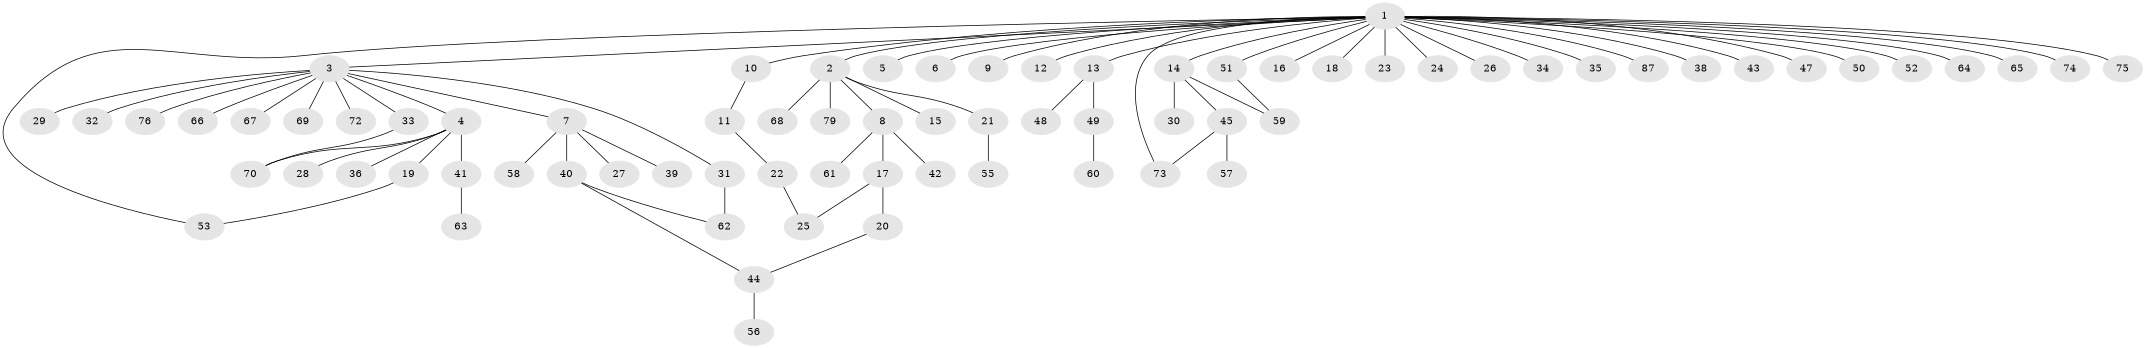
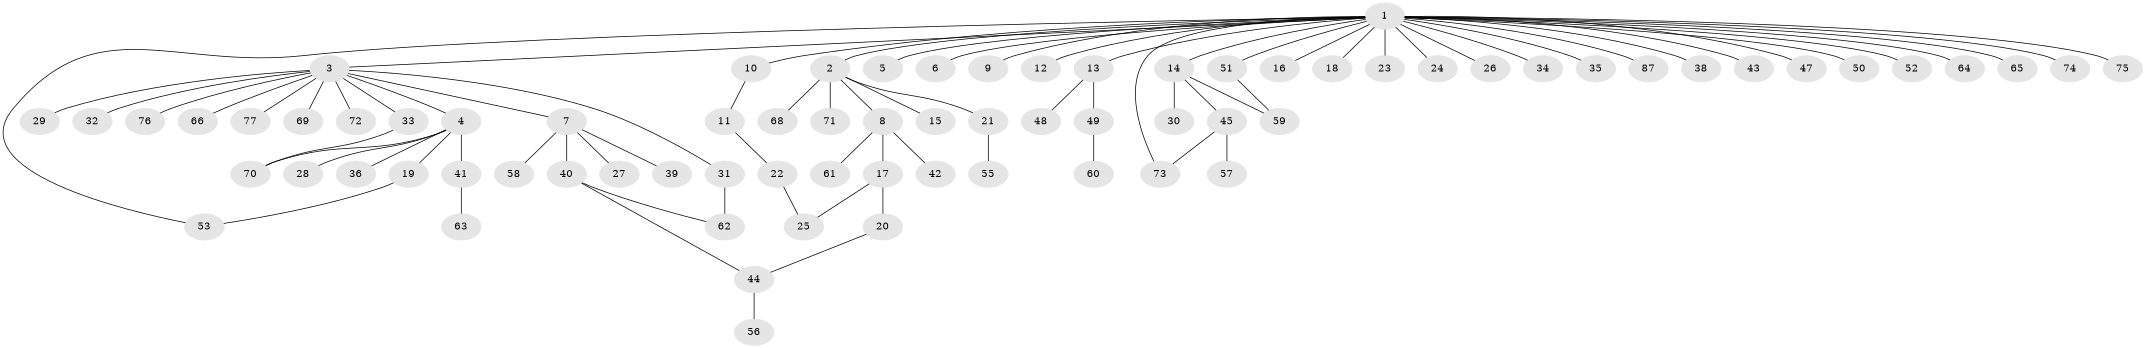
(251, 122) -> (251, 122)
(830, 122) -> (830, 122)
